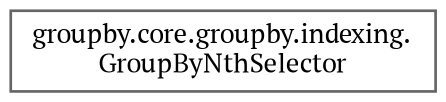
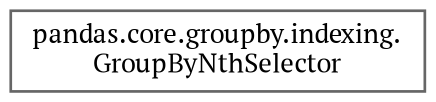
(223, 51) -> (218, 51)
